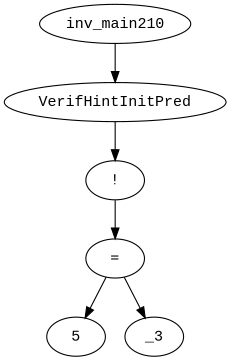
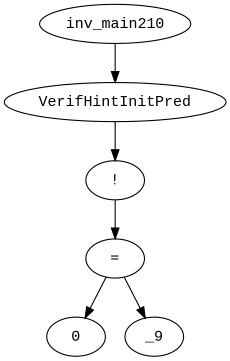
(76, 337) -> (76, 337)
(154, 337) -> (154, 337)
